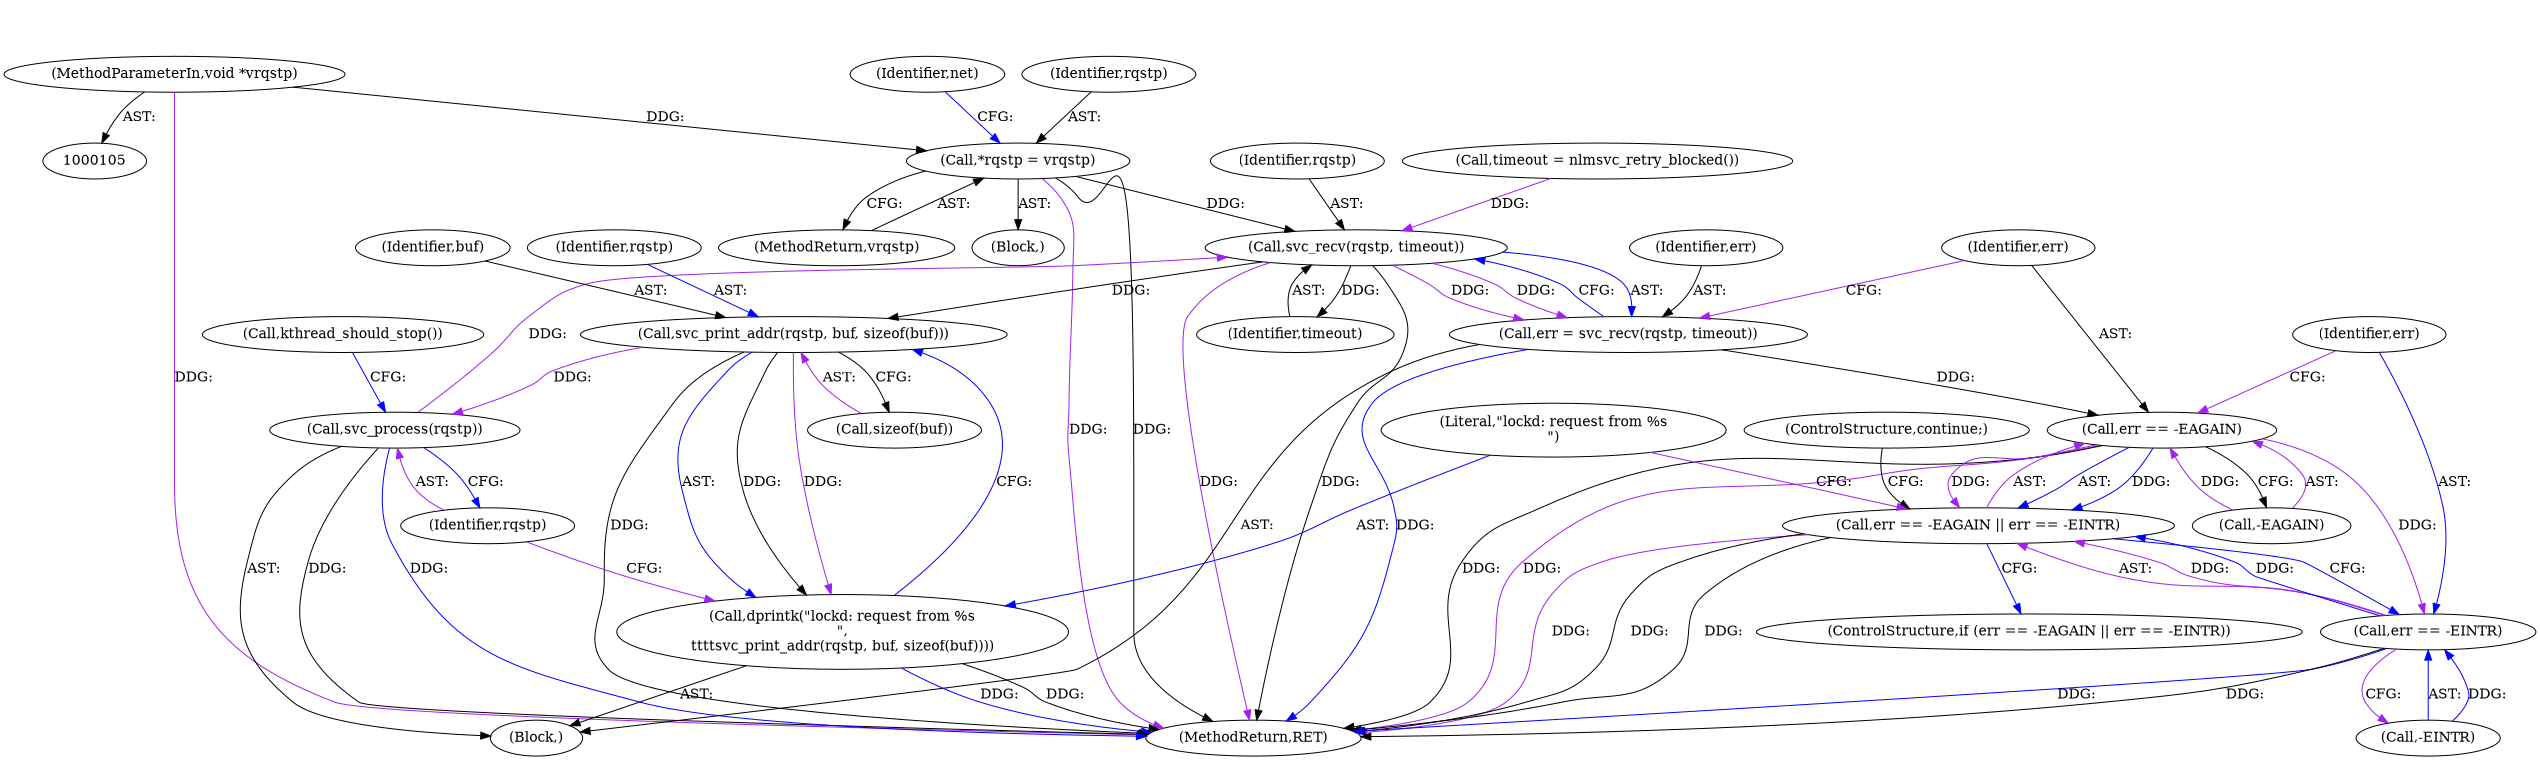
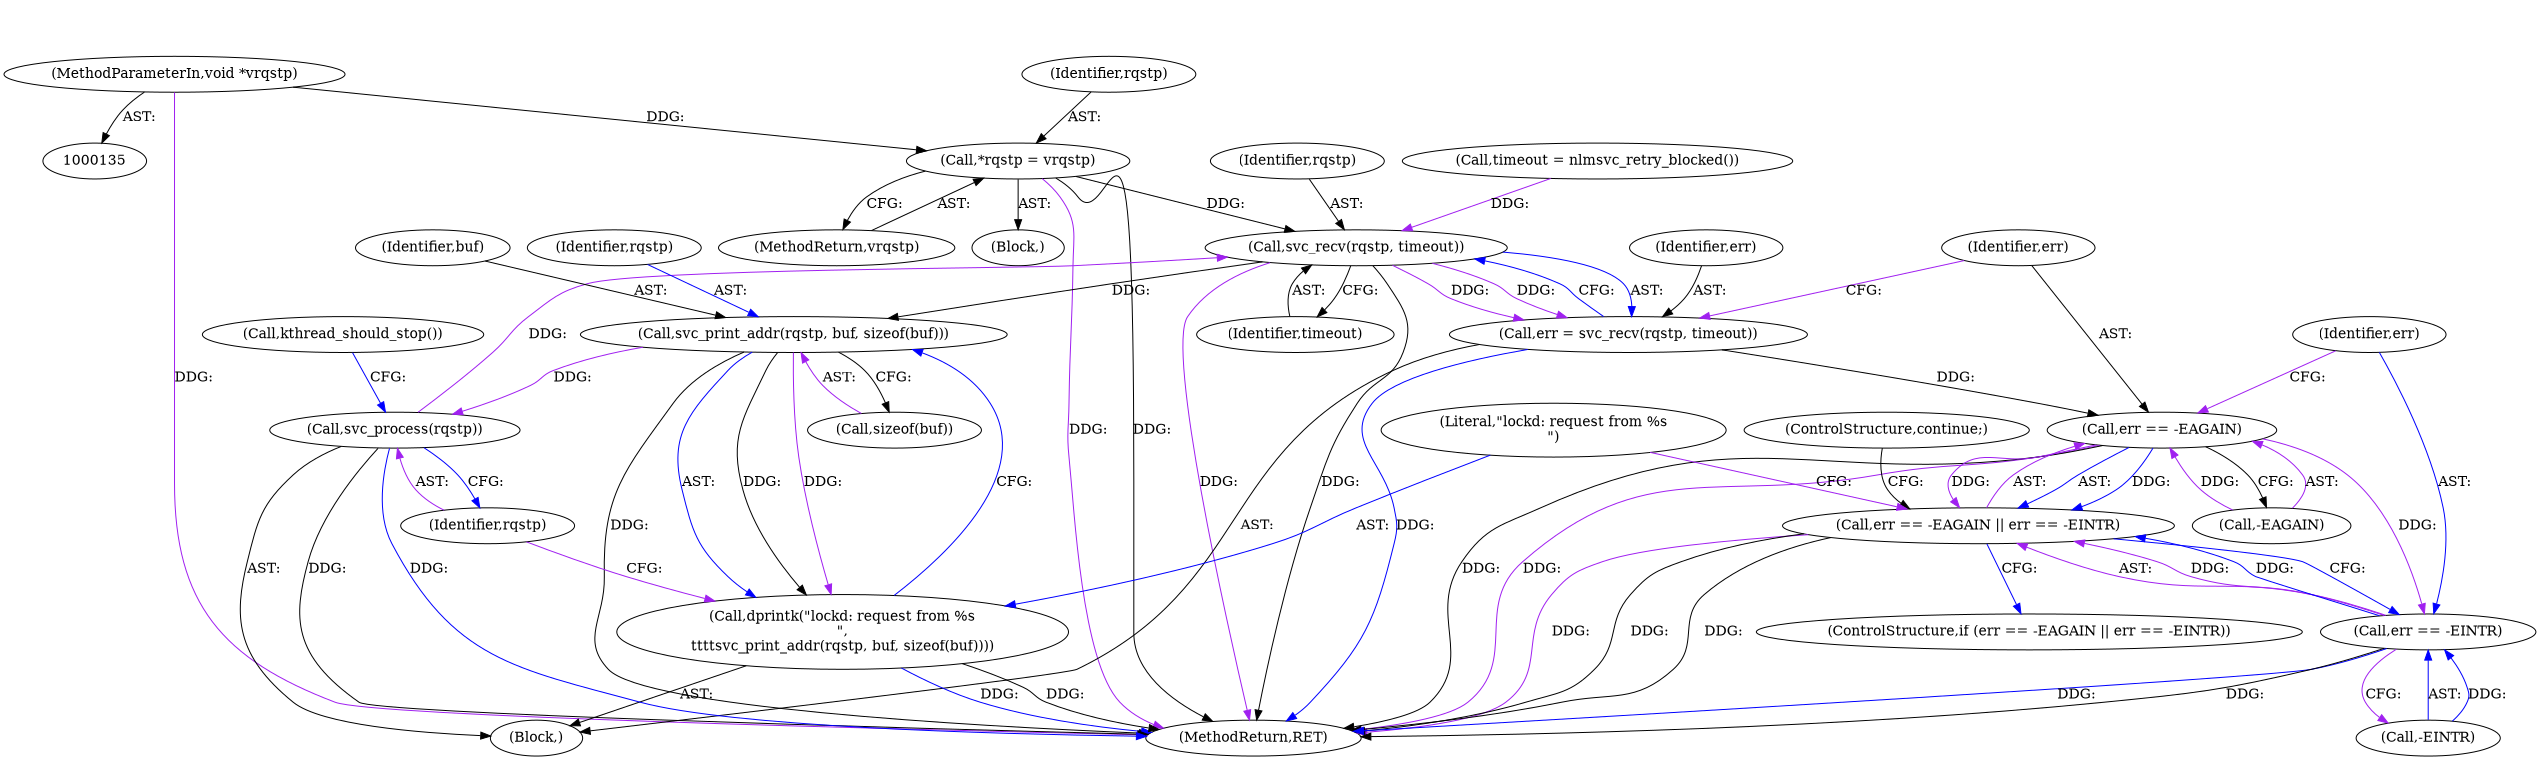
(927, 74) -> none
(95, 161) -> (95, 161)
(1363, 291) -> (1363, 291)
